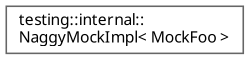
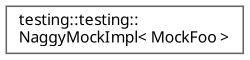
(125, 30) -> (125, 30)
